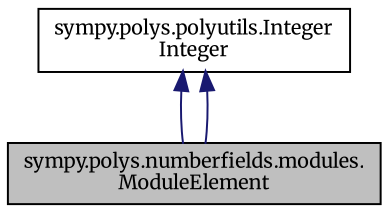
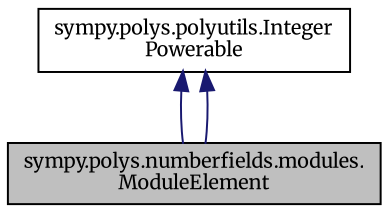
(194, 40) -> (194, 40)
